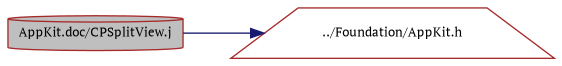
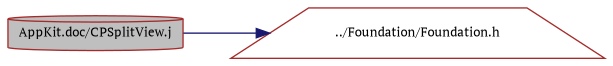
(393, 33) -> (418, 33)
